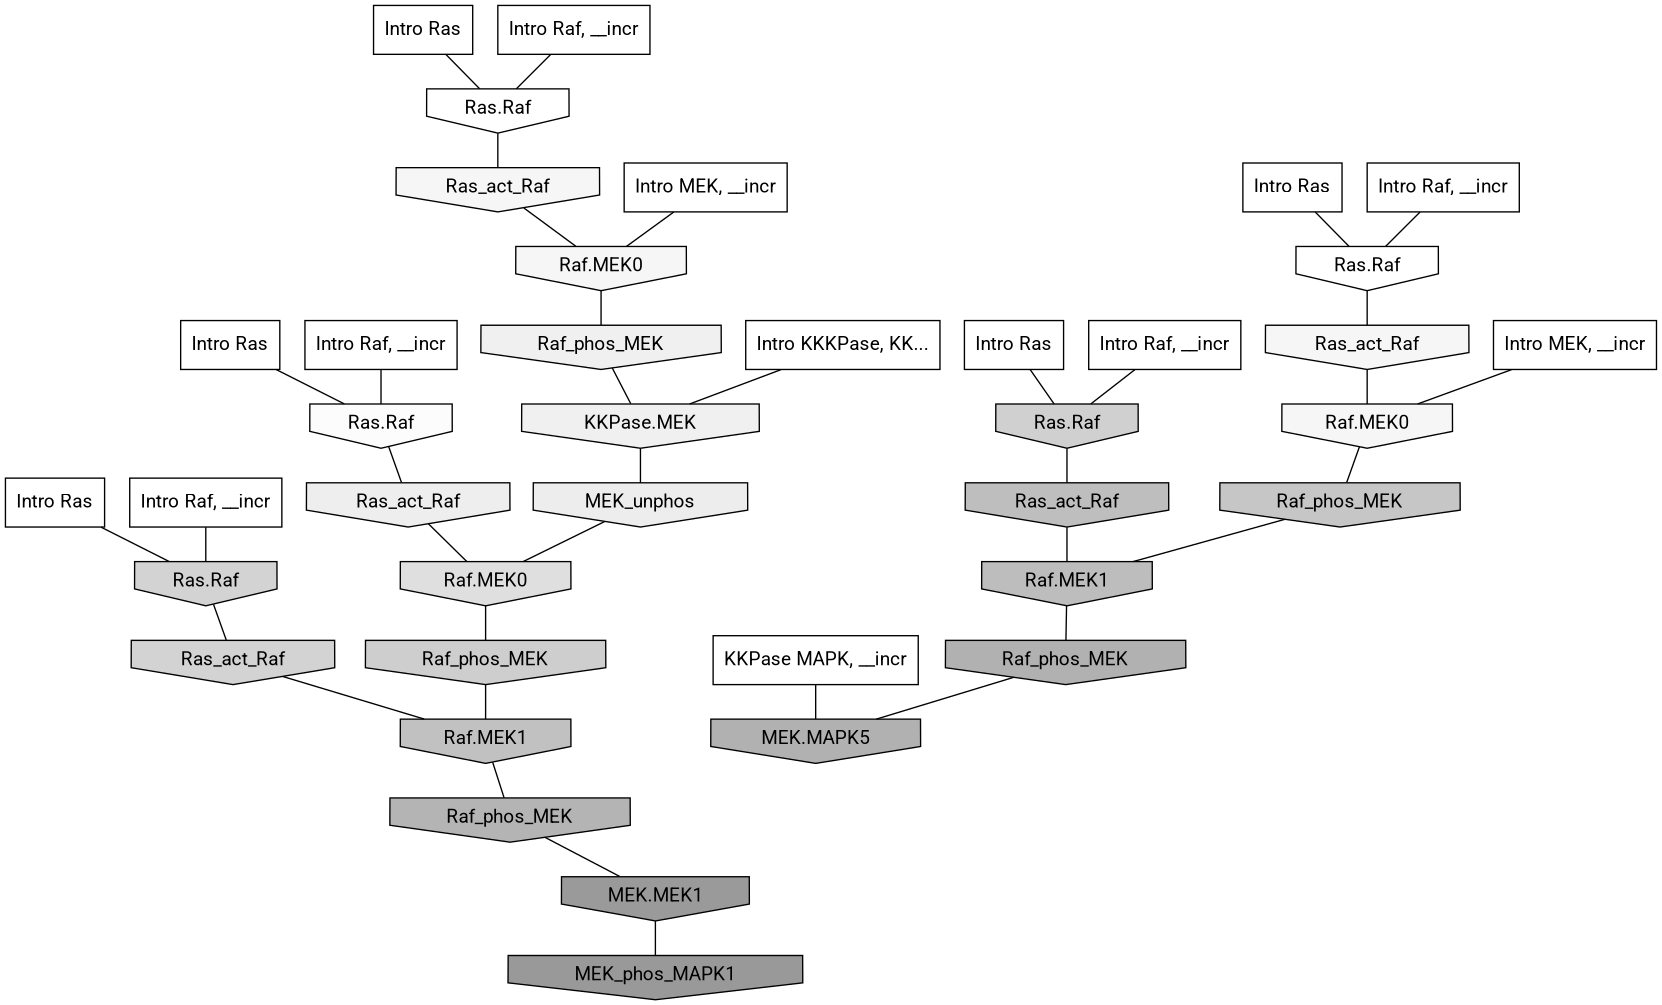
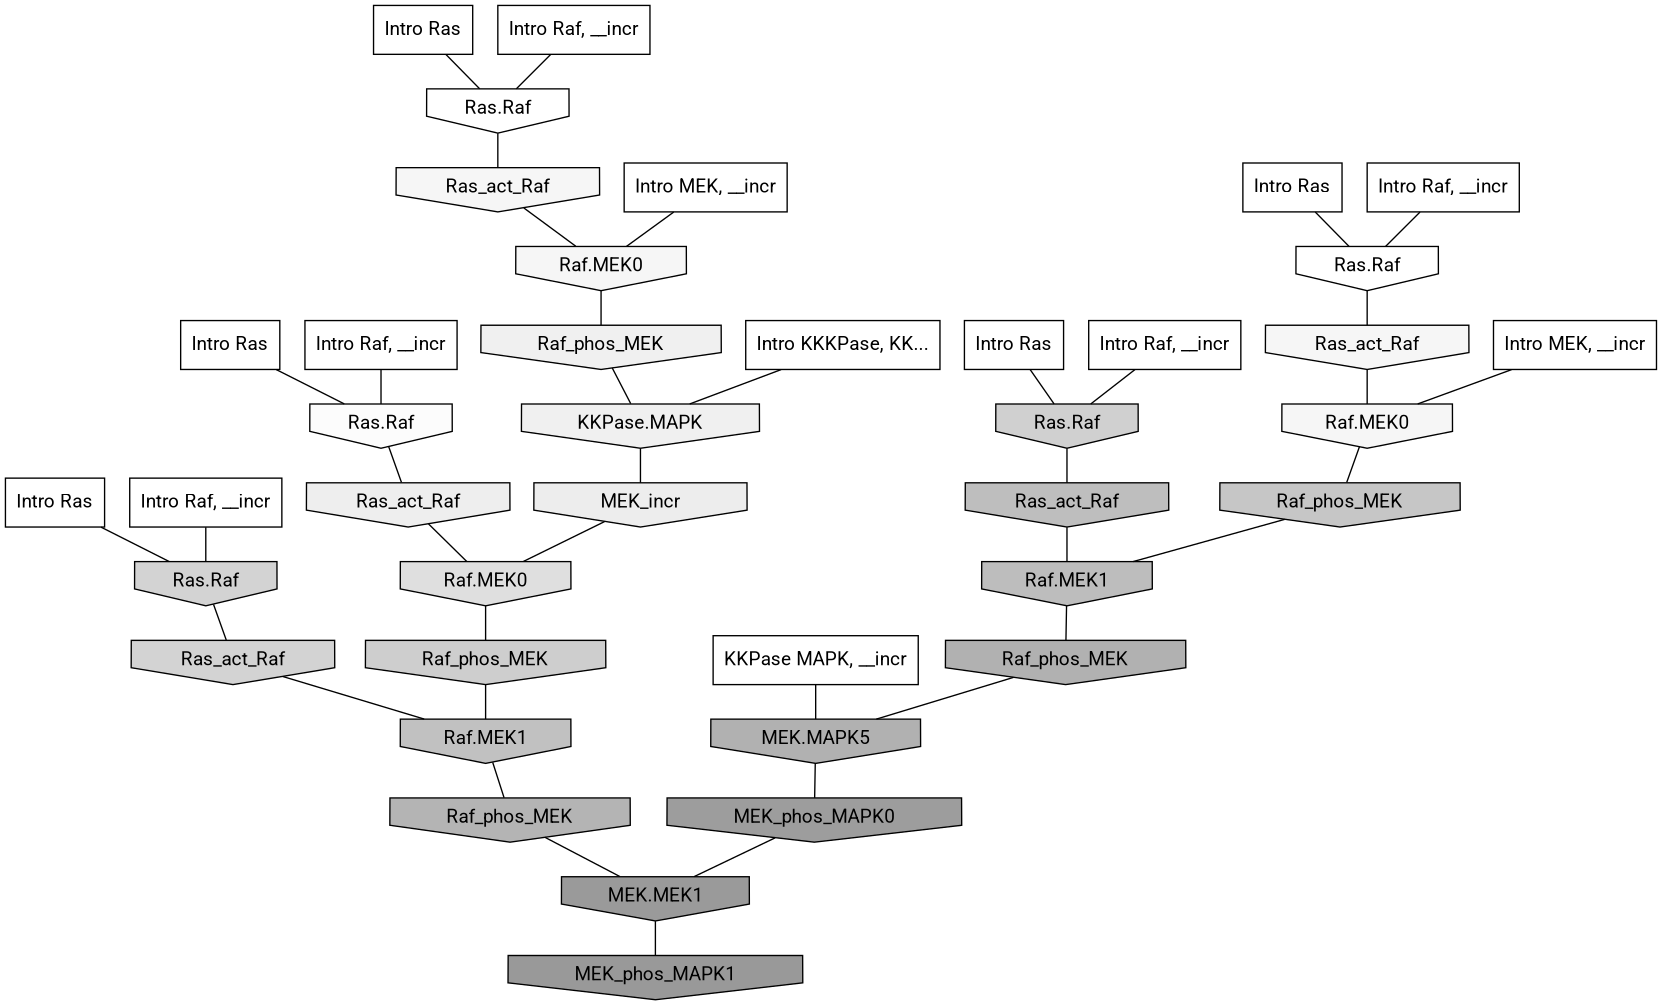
(640, 424) -> (640, 424)
(640, 503) -> (640, 503)
none -> (814, 818)
